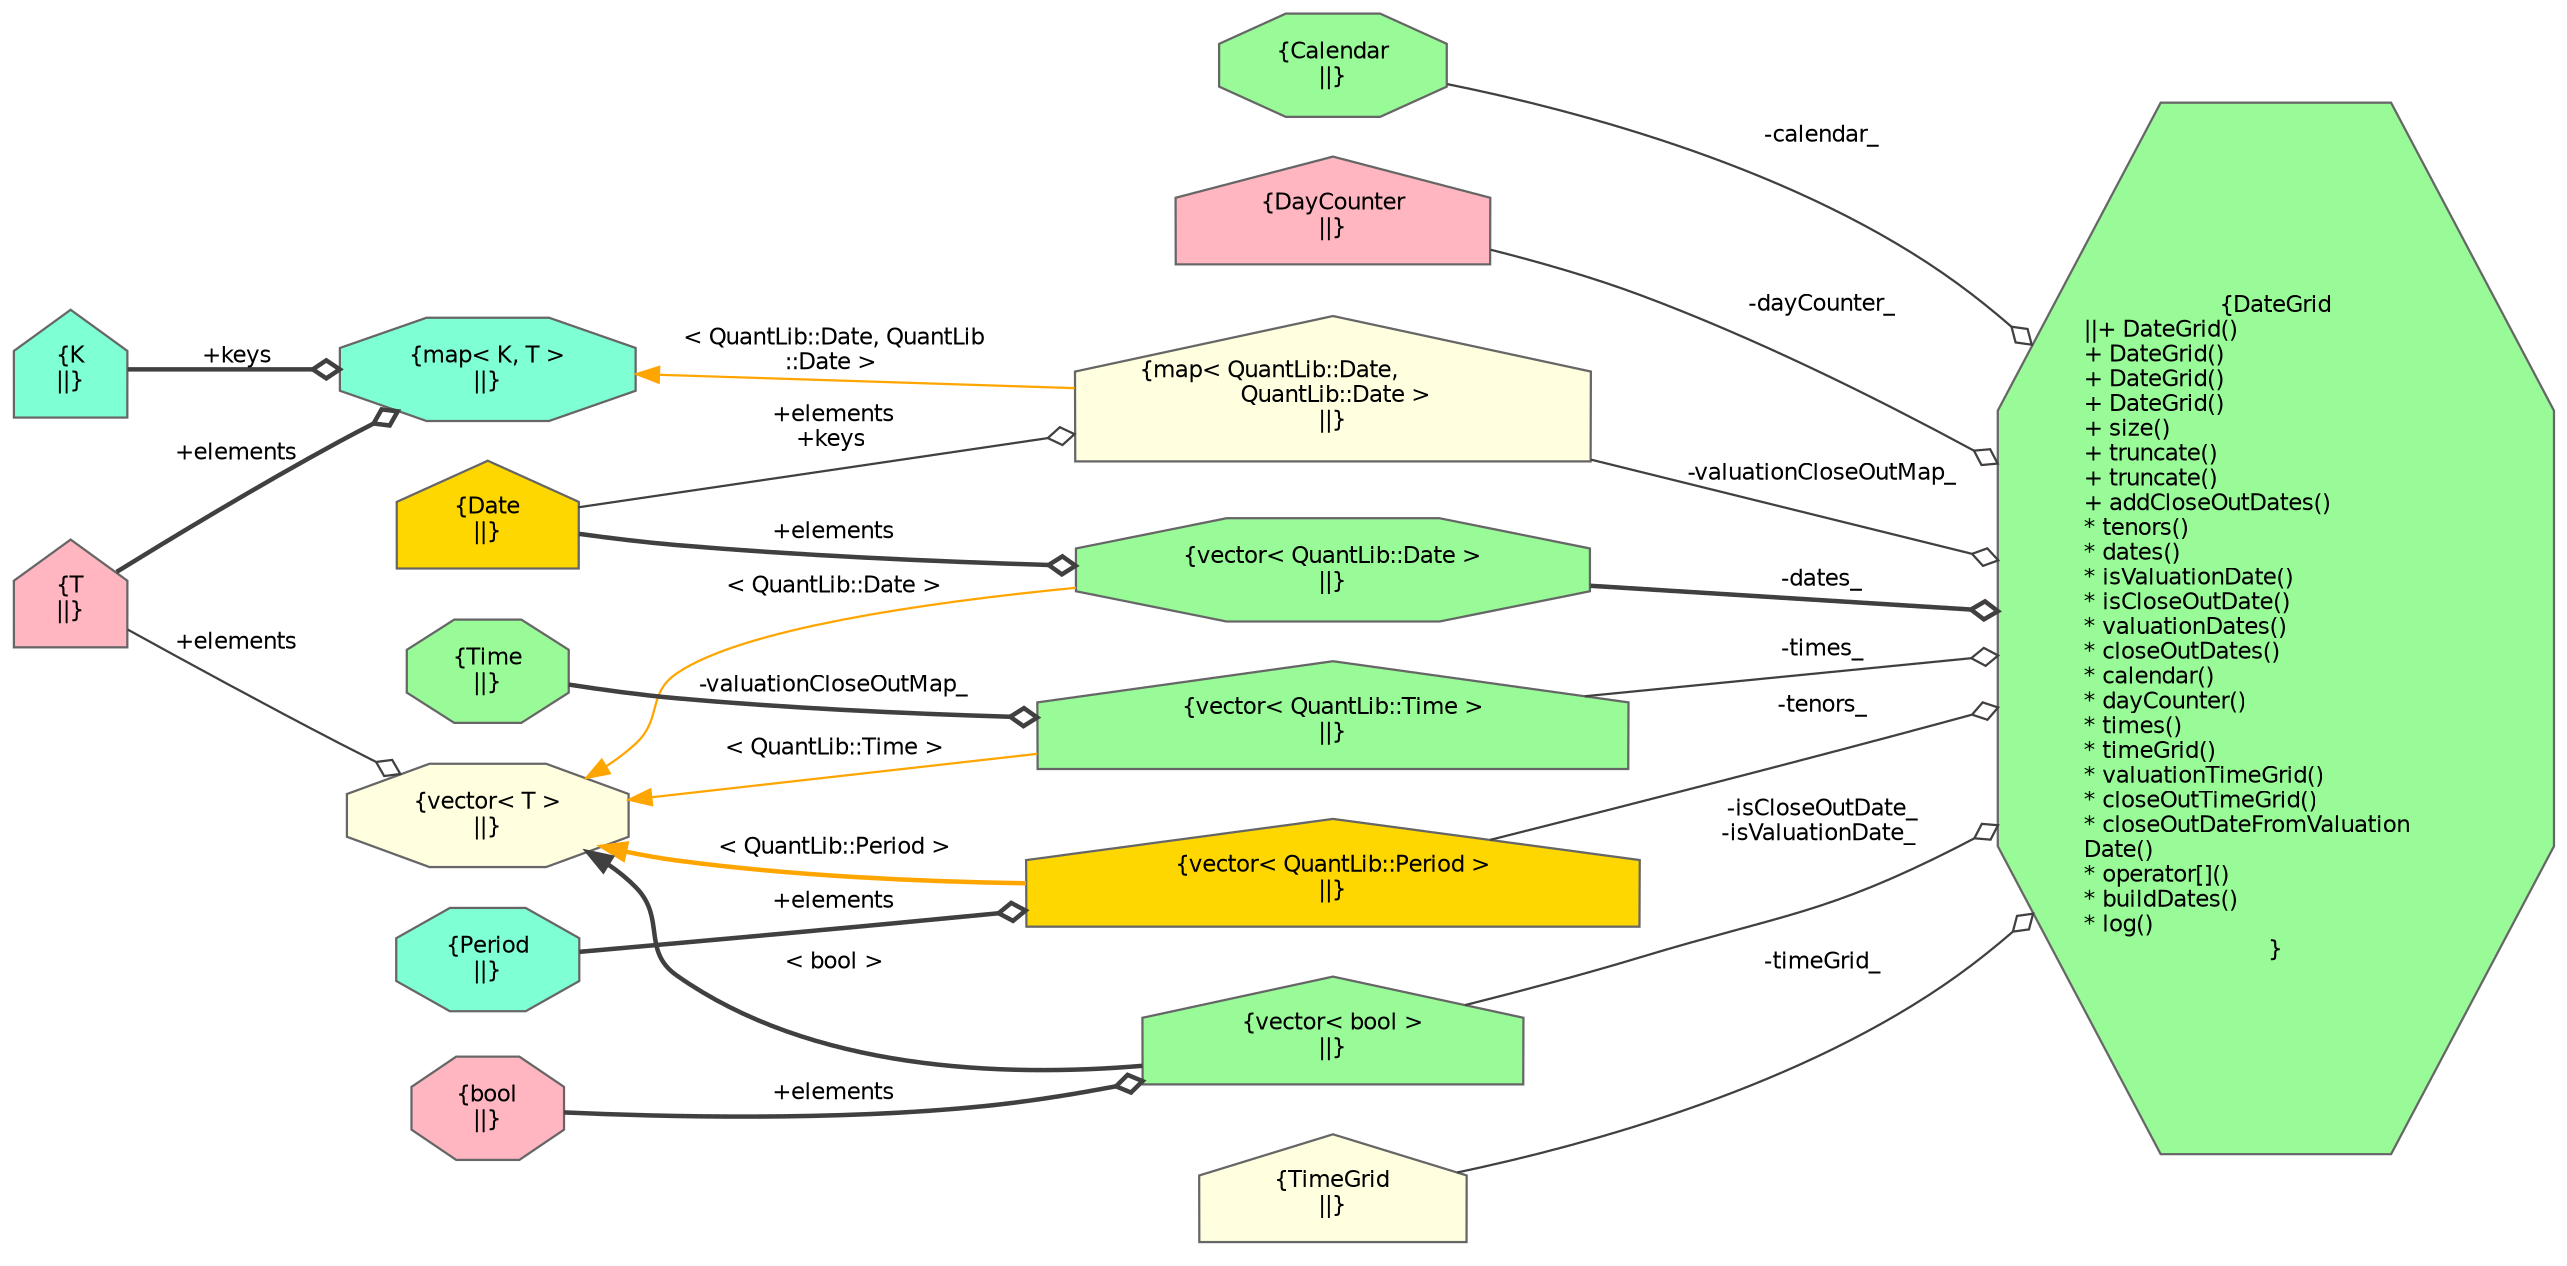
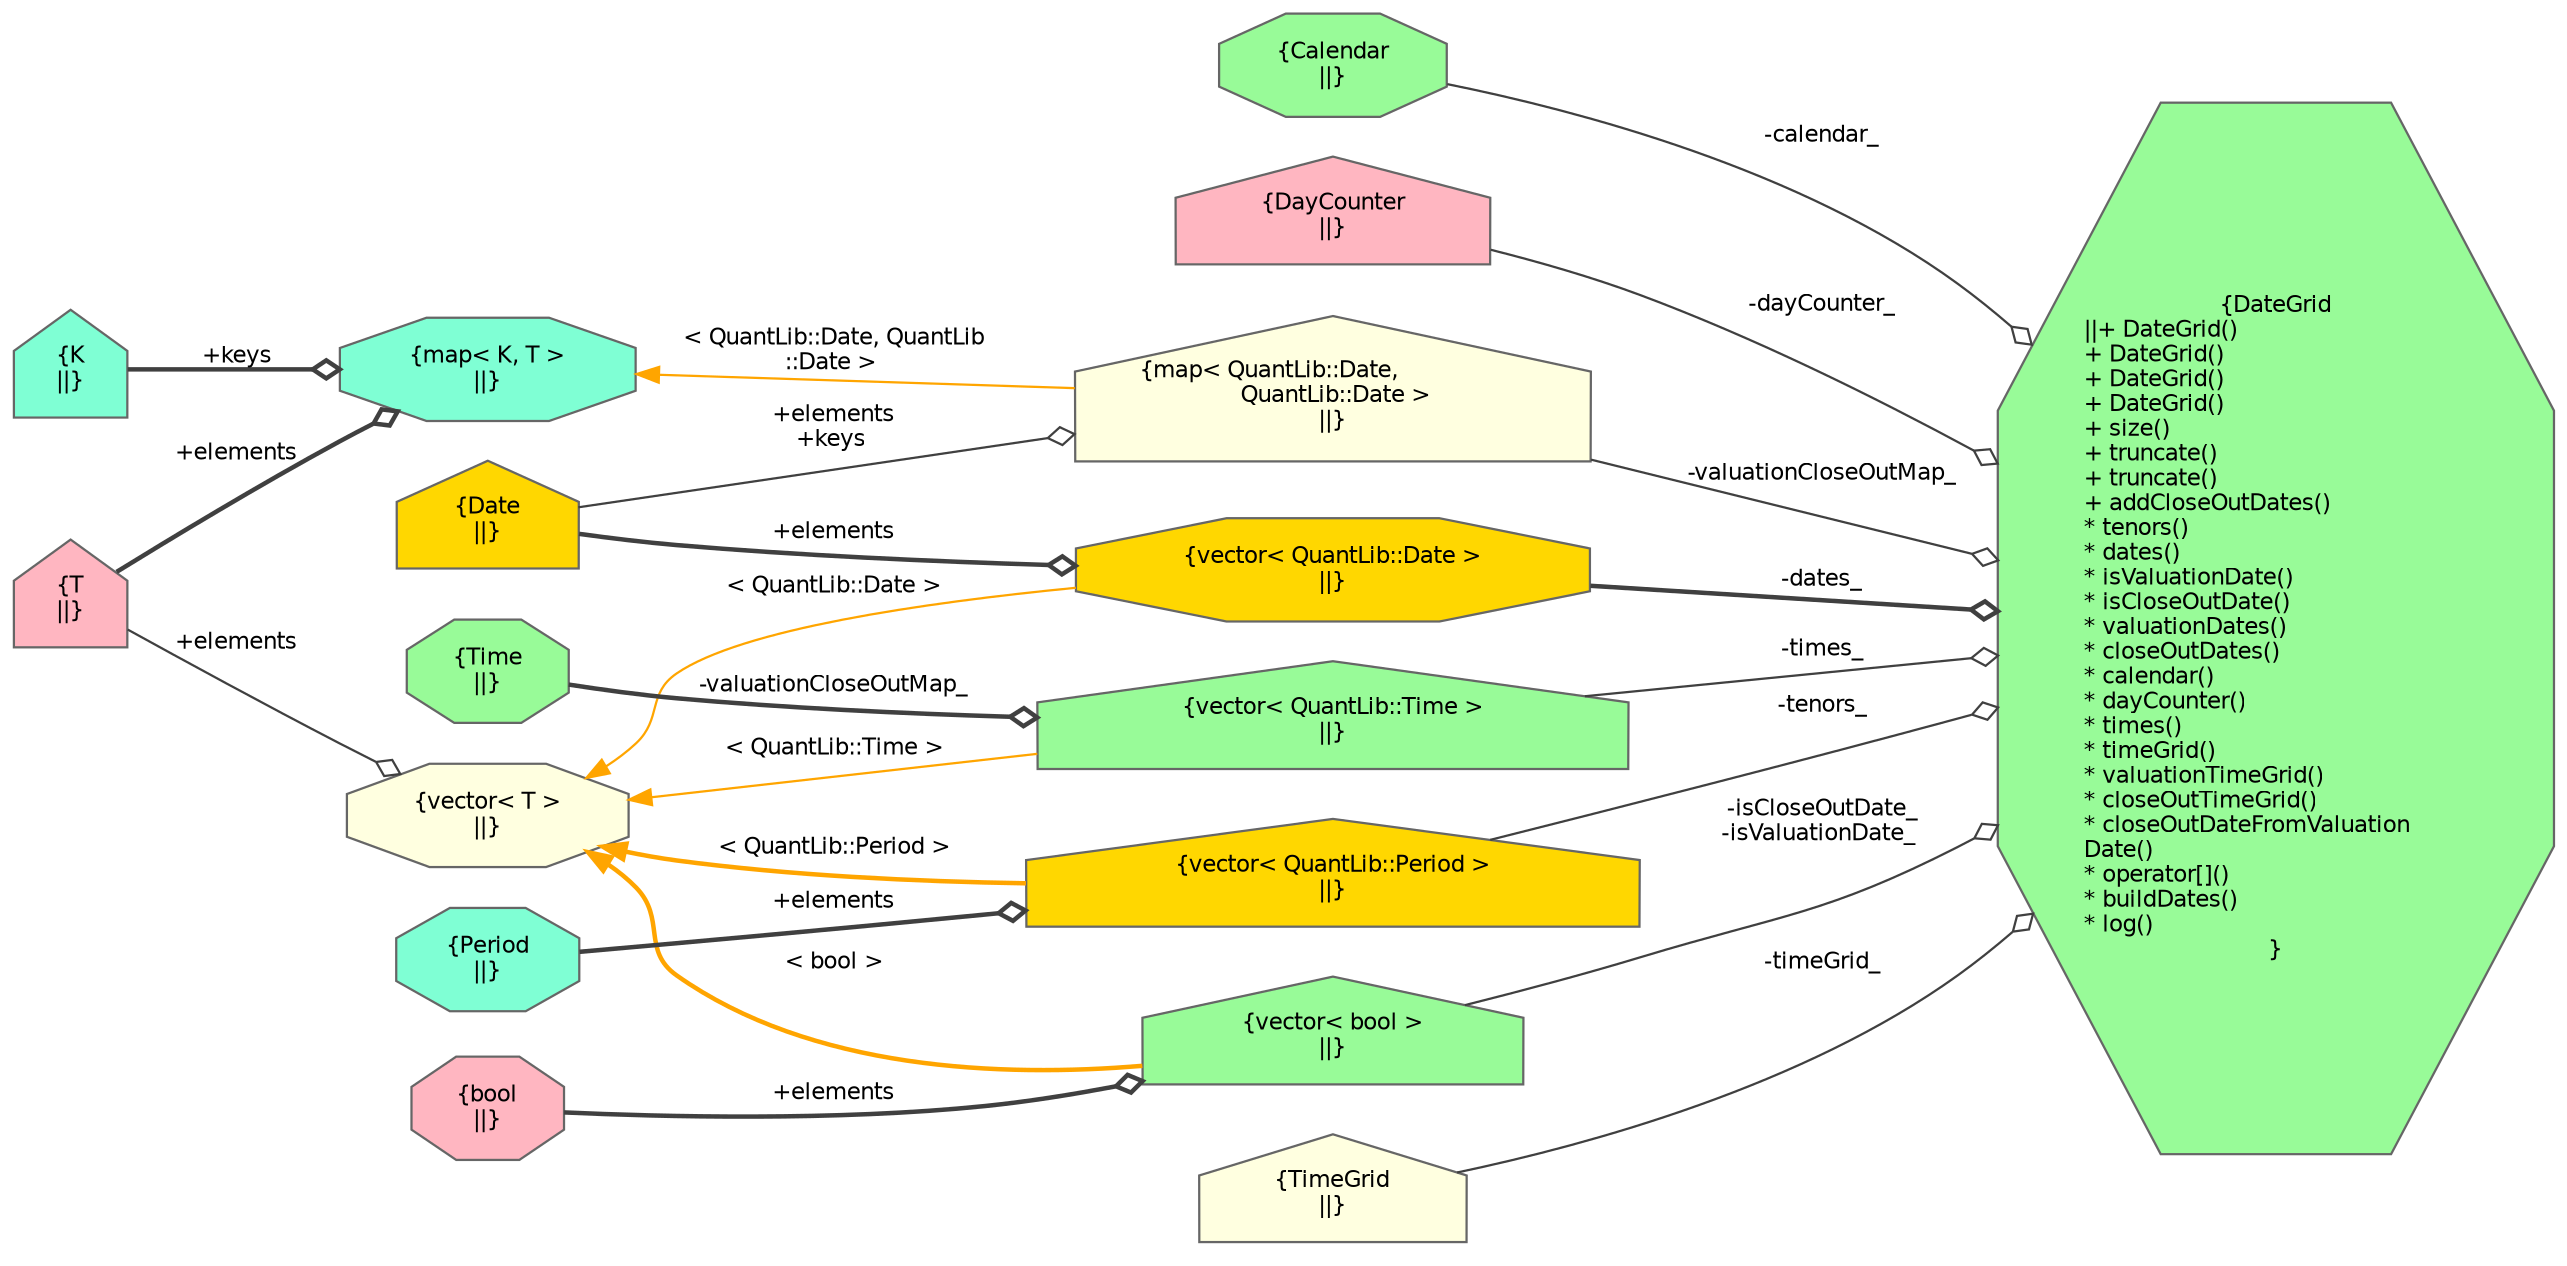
(1333, 570) -> (1333, 570)
(835, 1046) -> (835, 1046)
